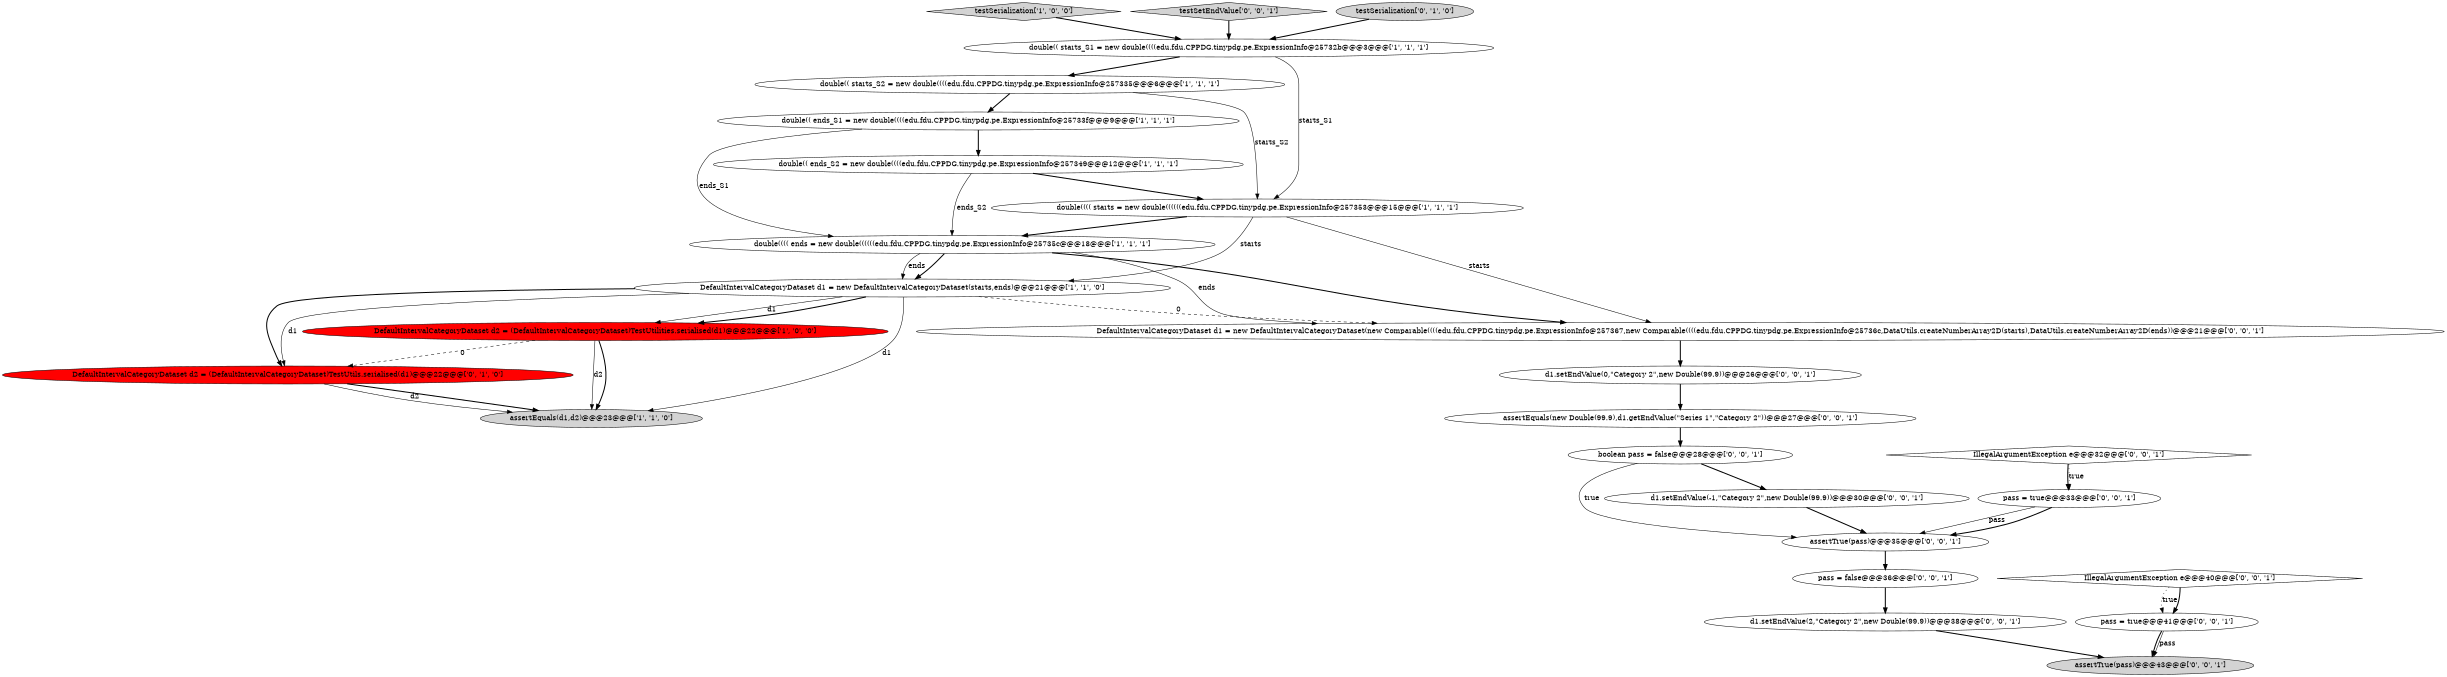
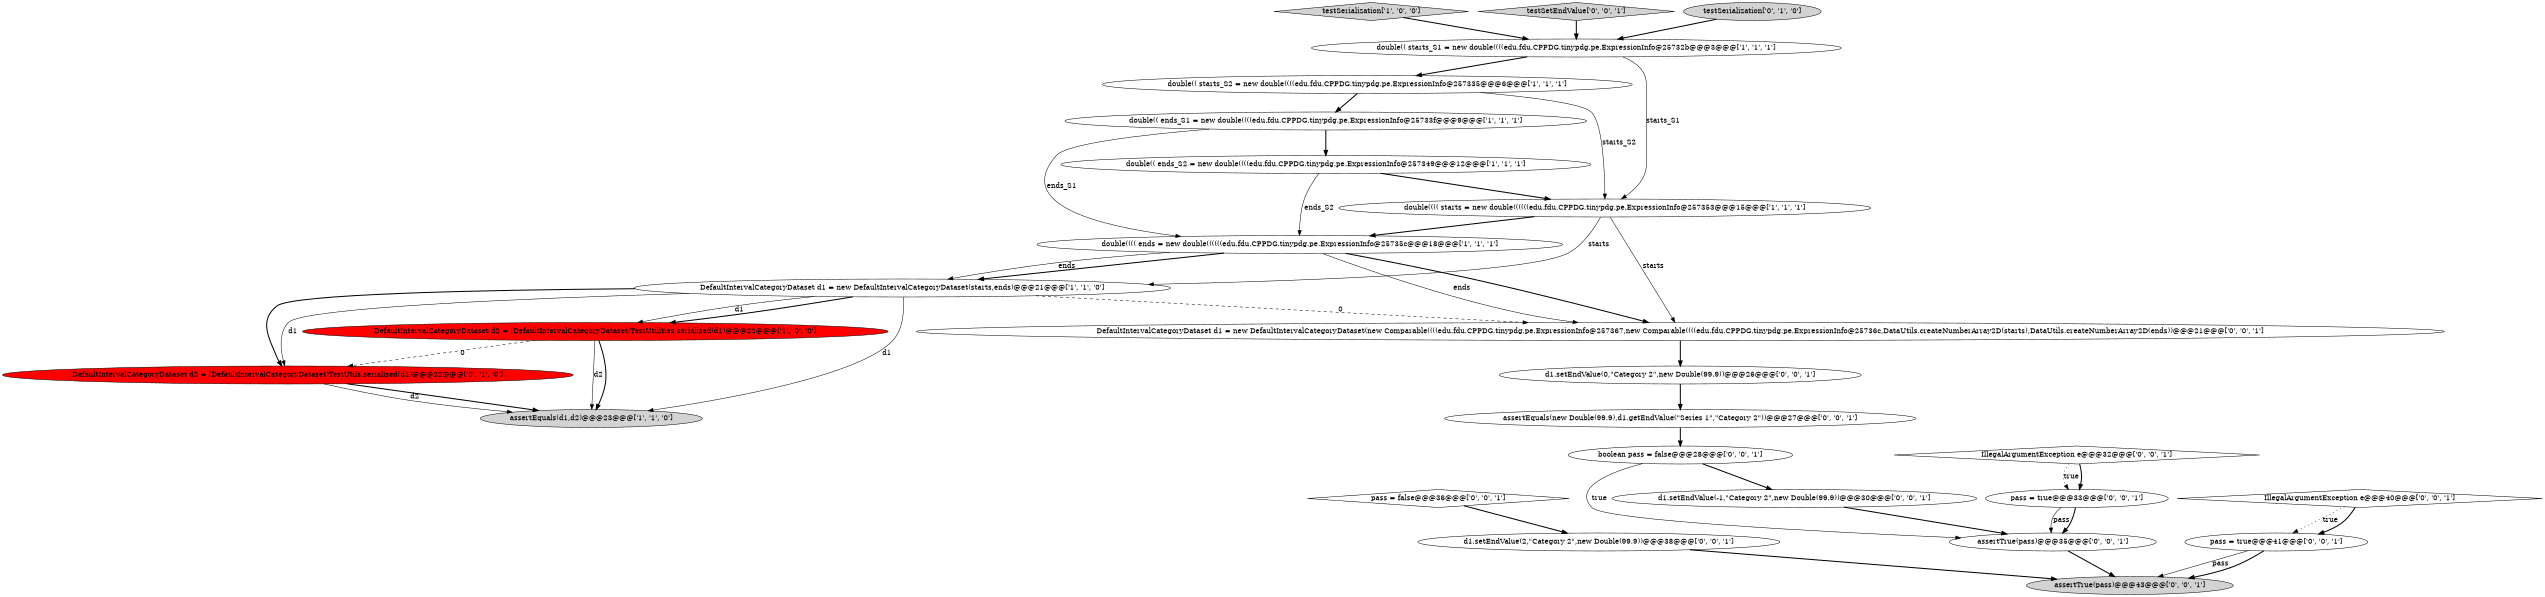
(1885, 558) -> (2089, 563)
(1885, 578) -> (1438, 498)
